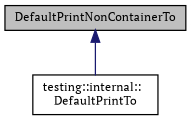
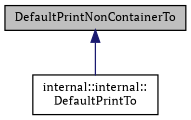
(95, 95) -> (95, 95)
